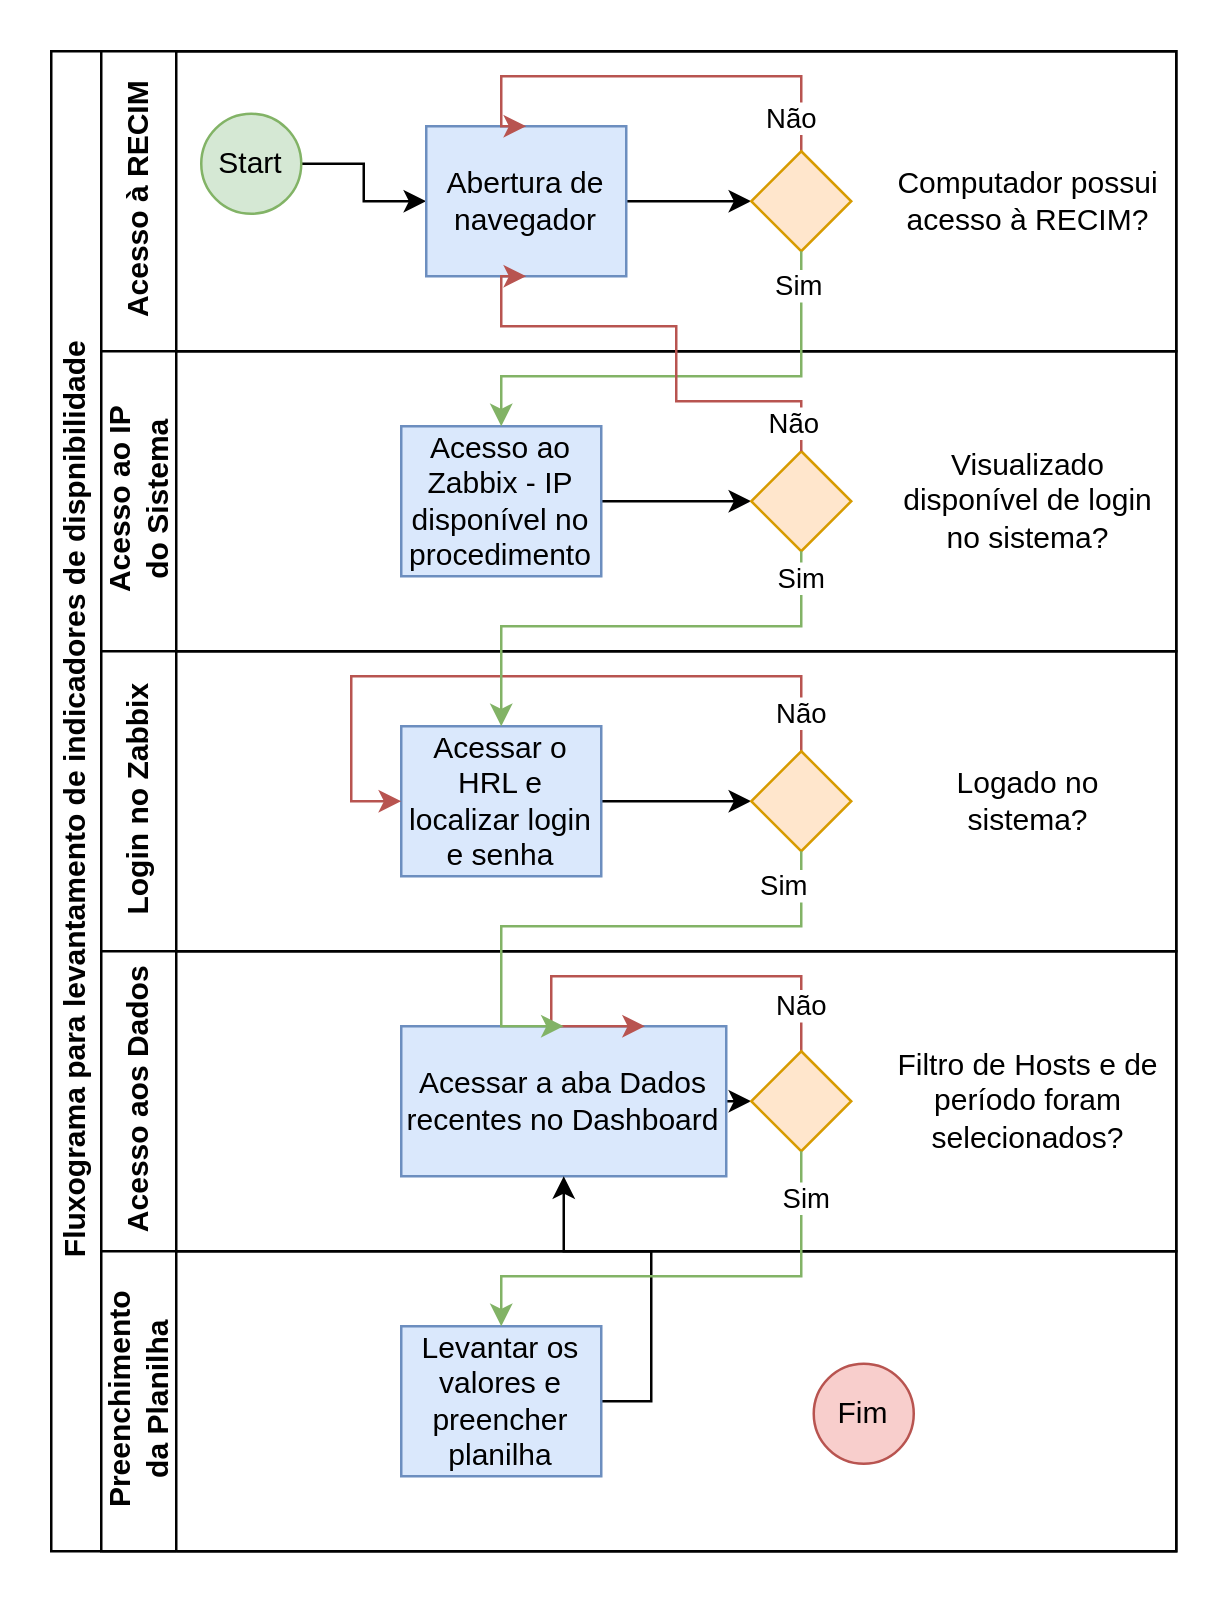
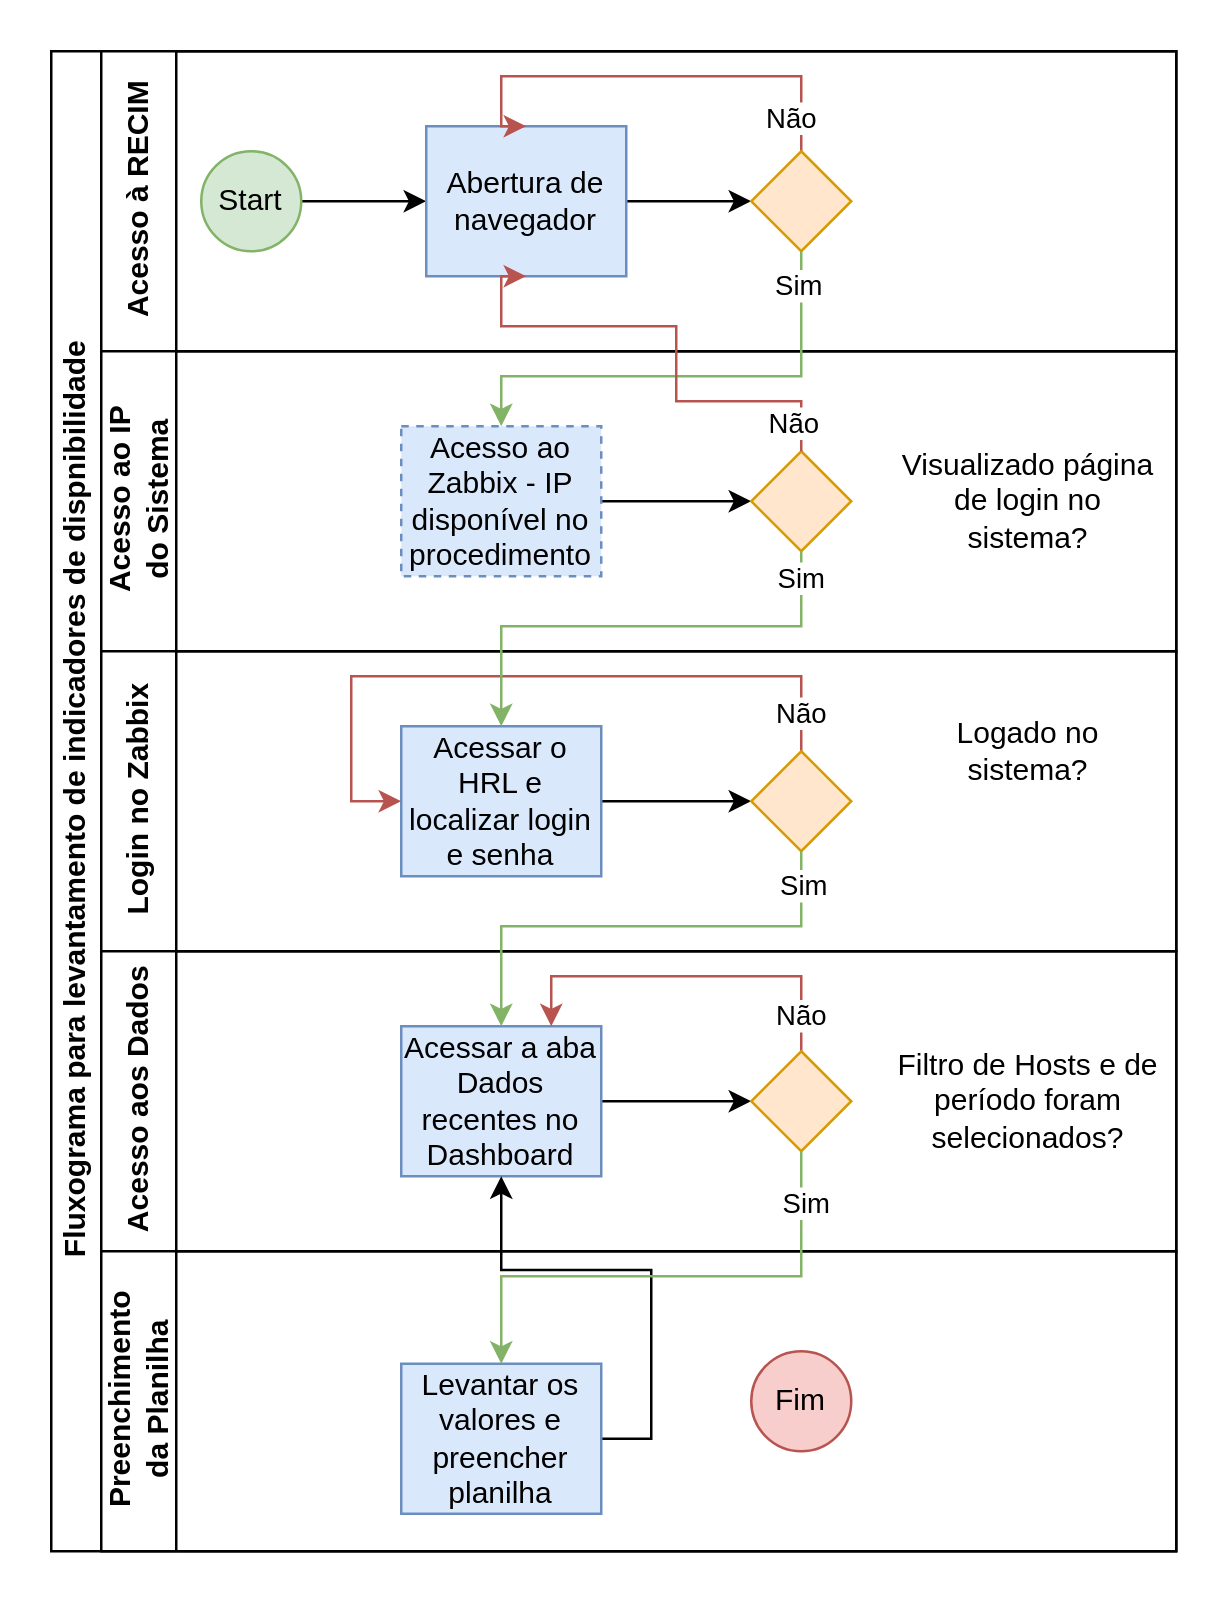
(251, 164) -> (251, 201)
(1029, 201) -> none
(501, 501) -> (501, 501)
(1029, 501) -> (1029, 501)
(1029, 801) -> (1029, 751)
(564, 1101) -> (501, 1101)
(501, 1401) -> (501, 1439)
(864, 1414) -> (801, 1401)
